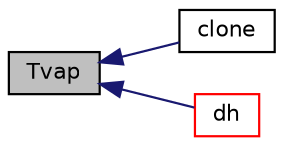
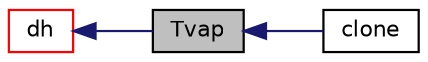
(158, 99) -> (124, 31)
